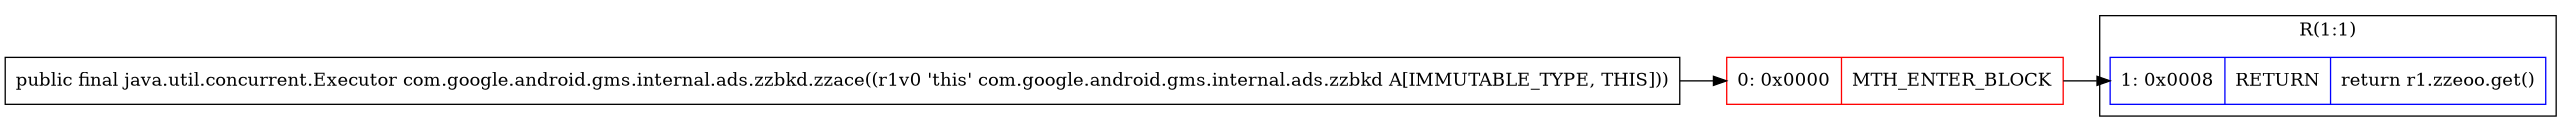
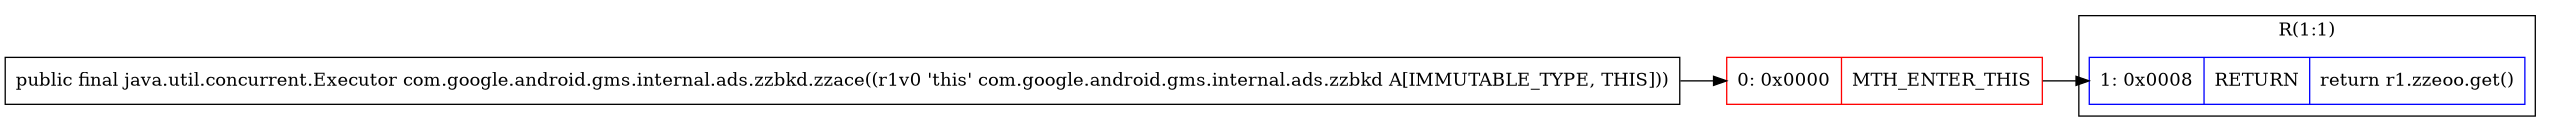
(1952, 80) -> (1942, 80)
